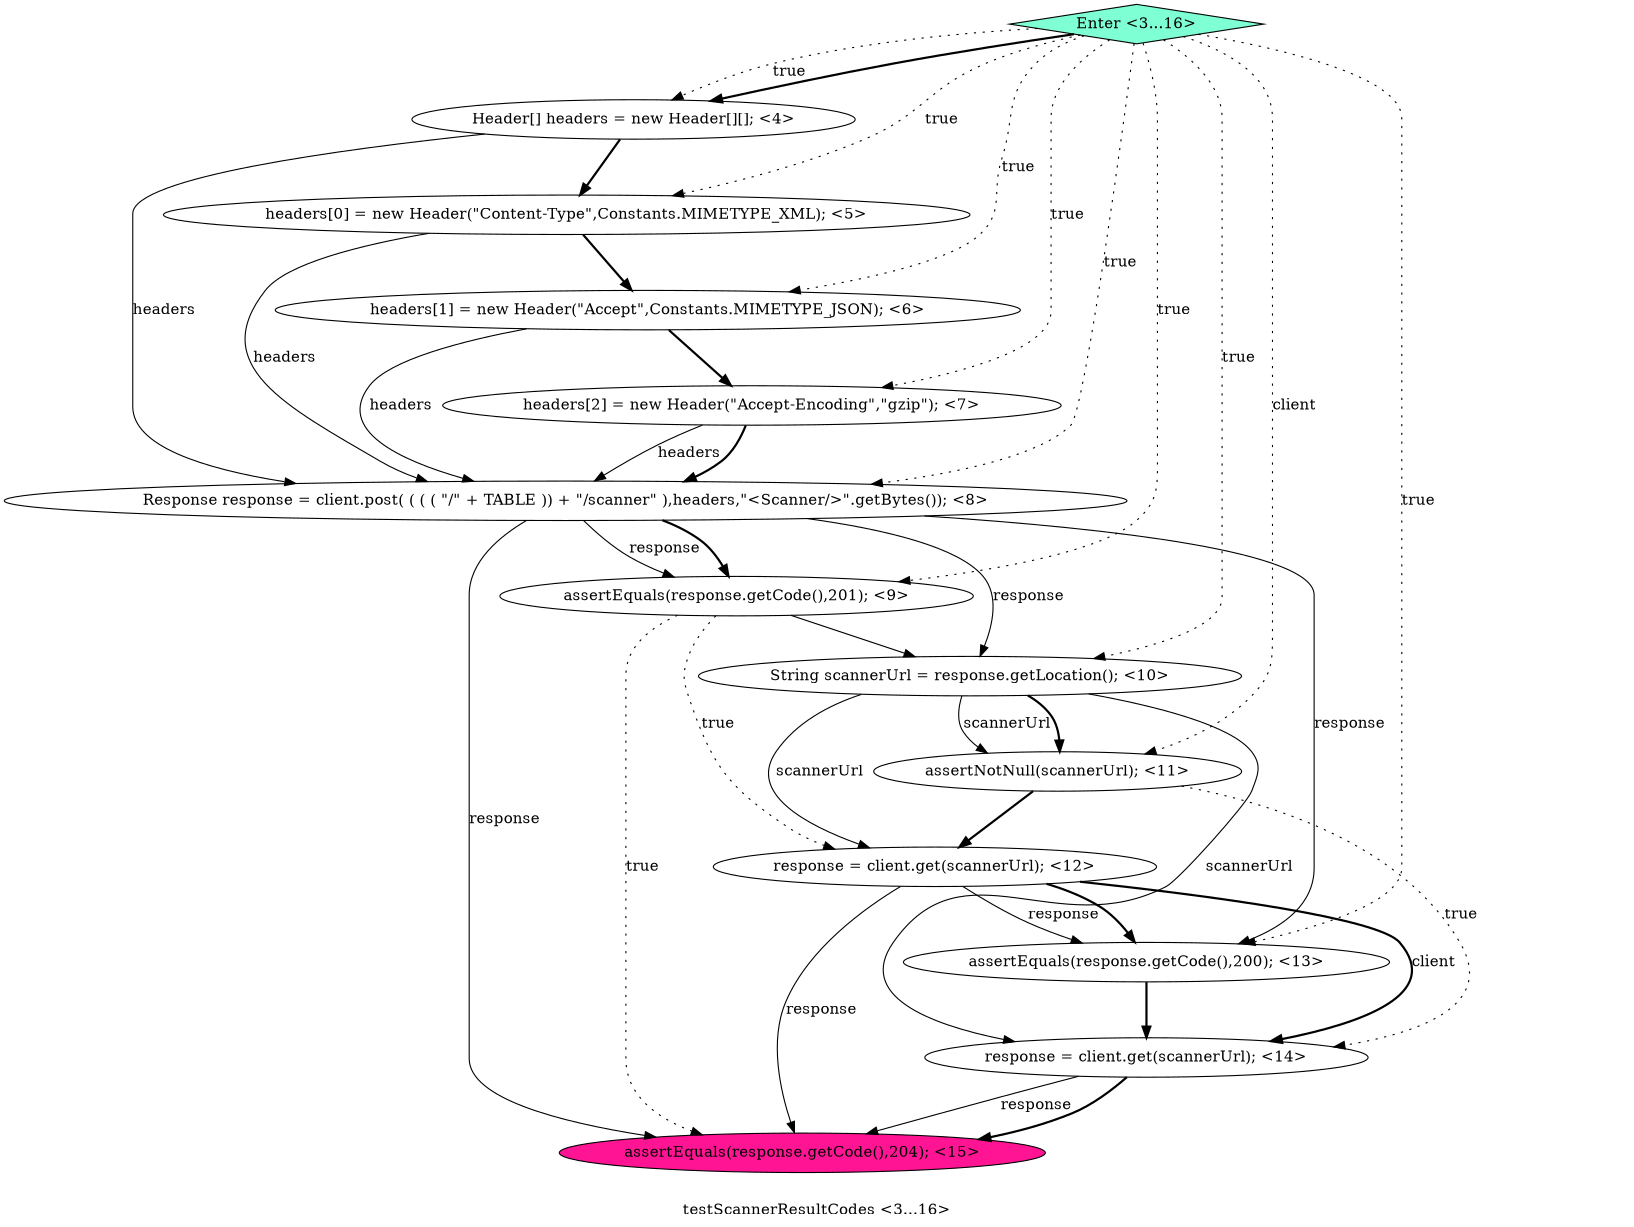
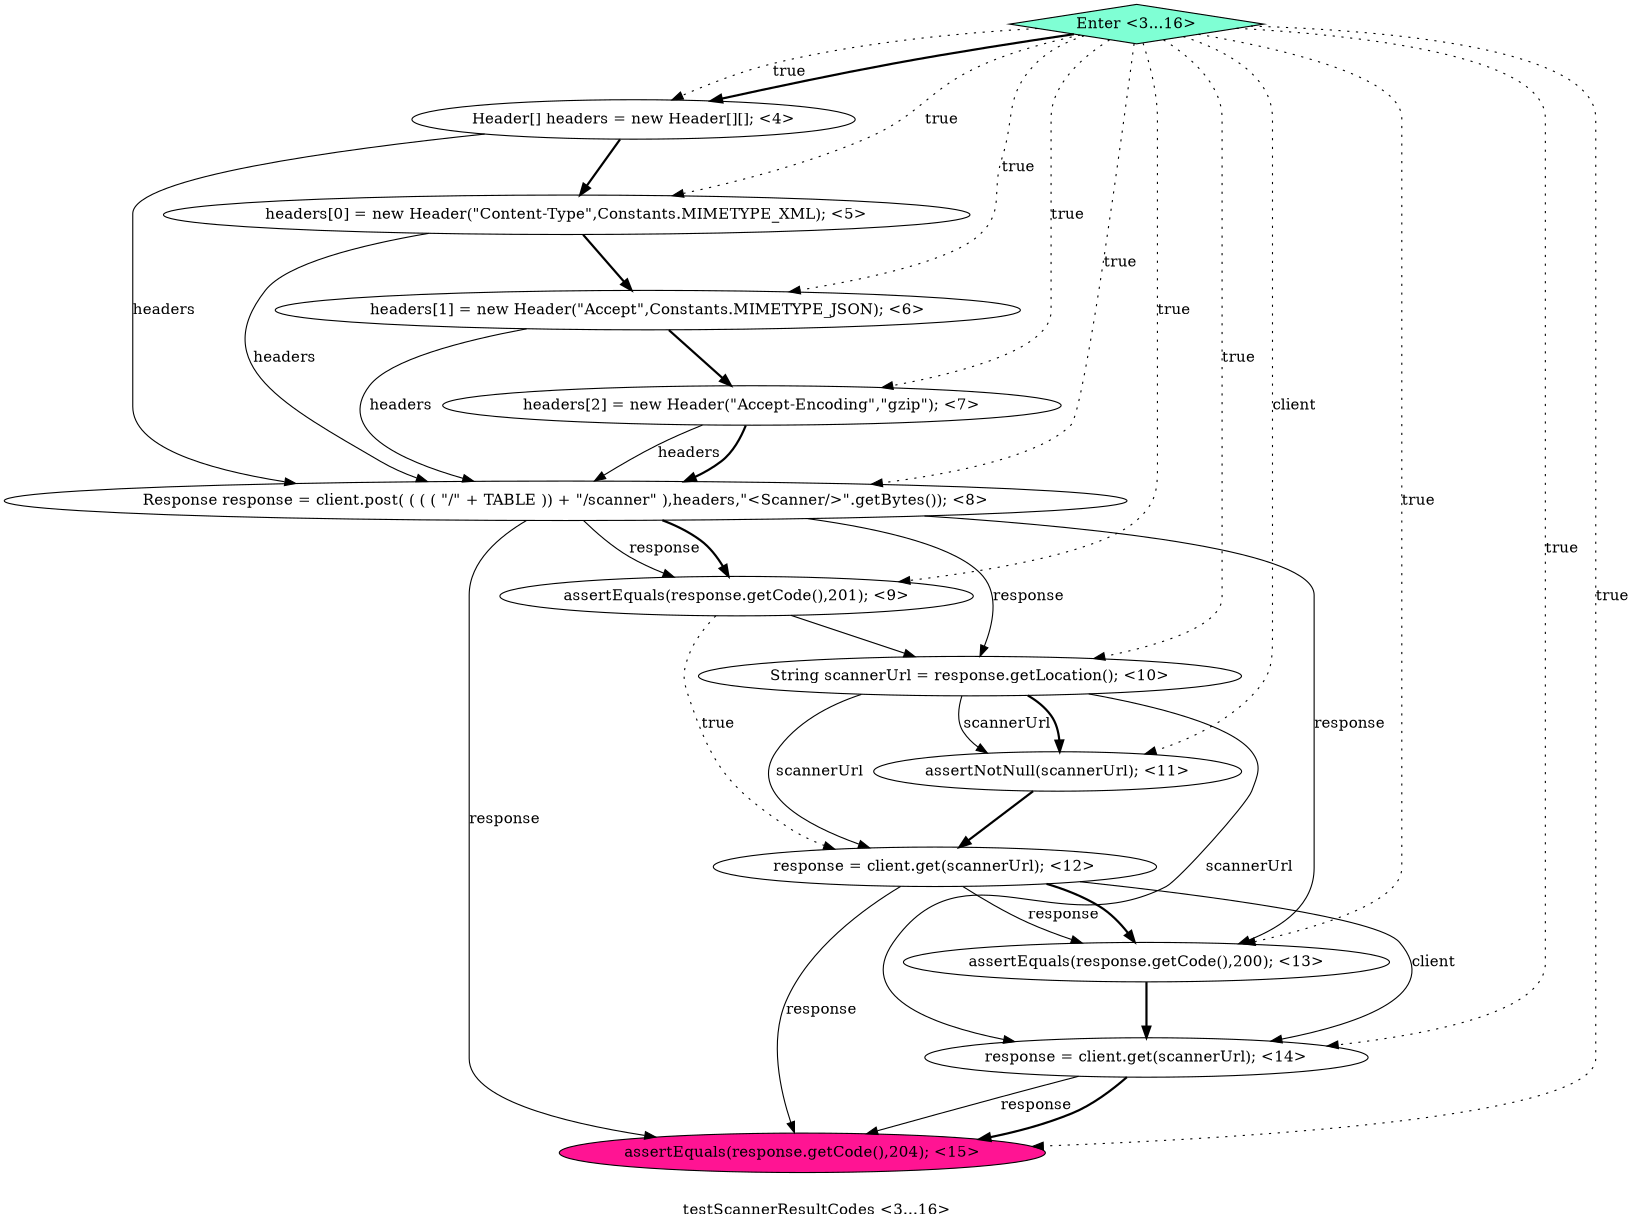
(626, 877) -> (1596, 686)
(1414, 888) -> (1545, 490)
(1321, 916) -> (1321, 916)
